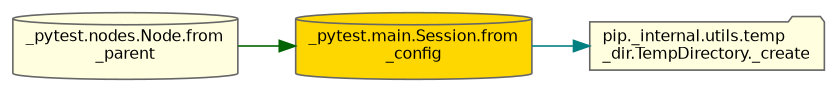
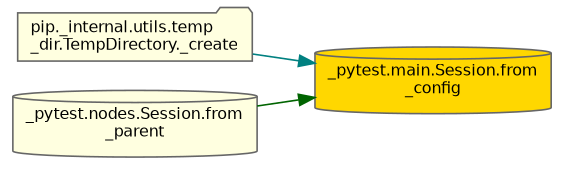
(125, 46) -> (135, 124)
(553, 46) -> (276, 57)
